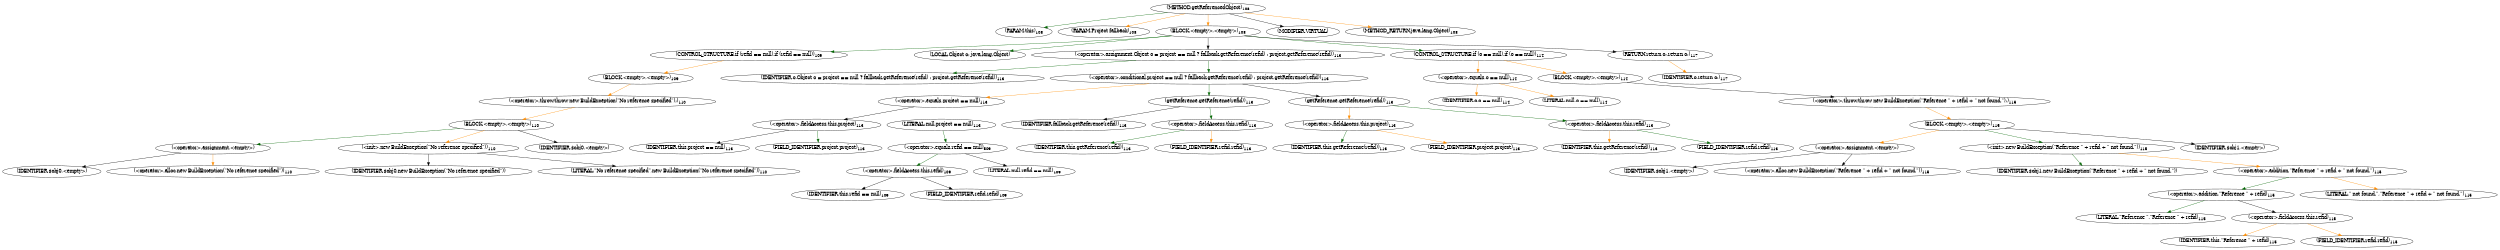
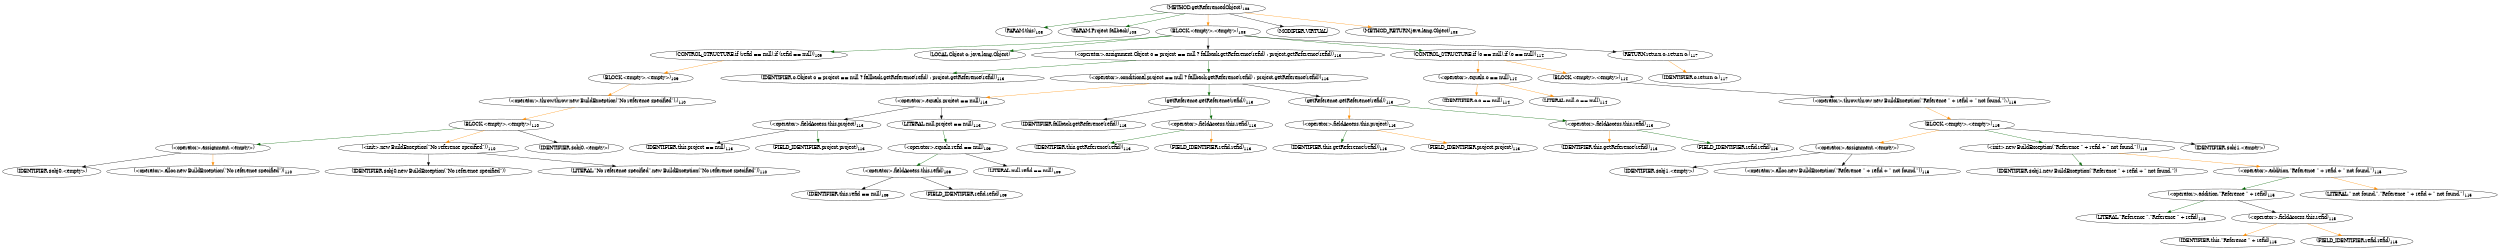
(1157, 20) -> (1157, 20)
none -> (941, 112)
(987, 148) -> (987, 148)
